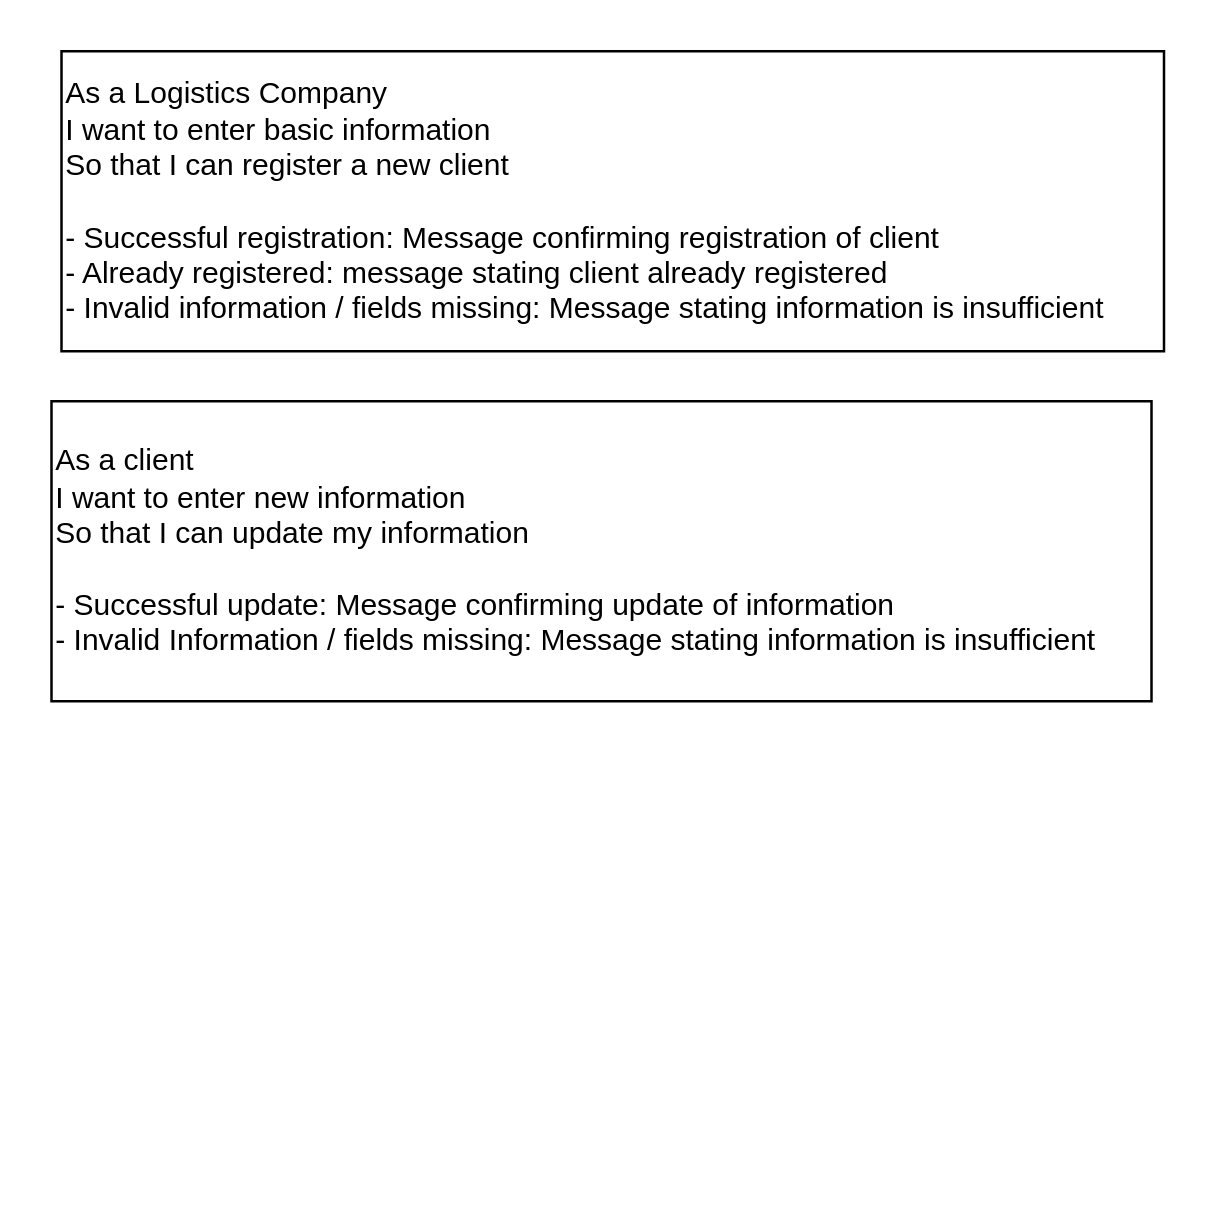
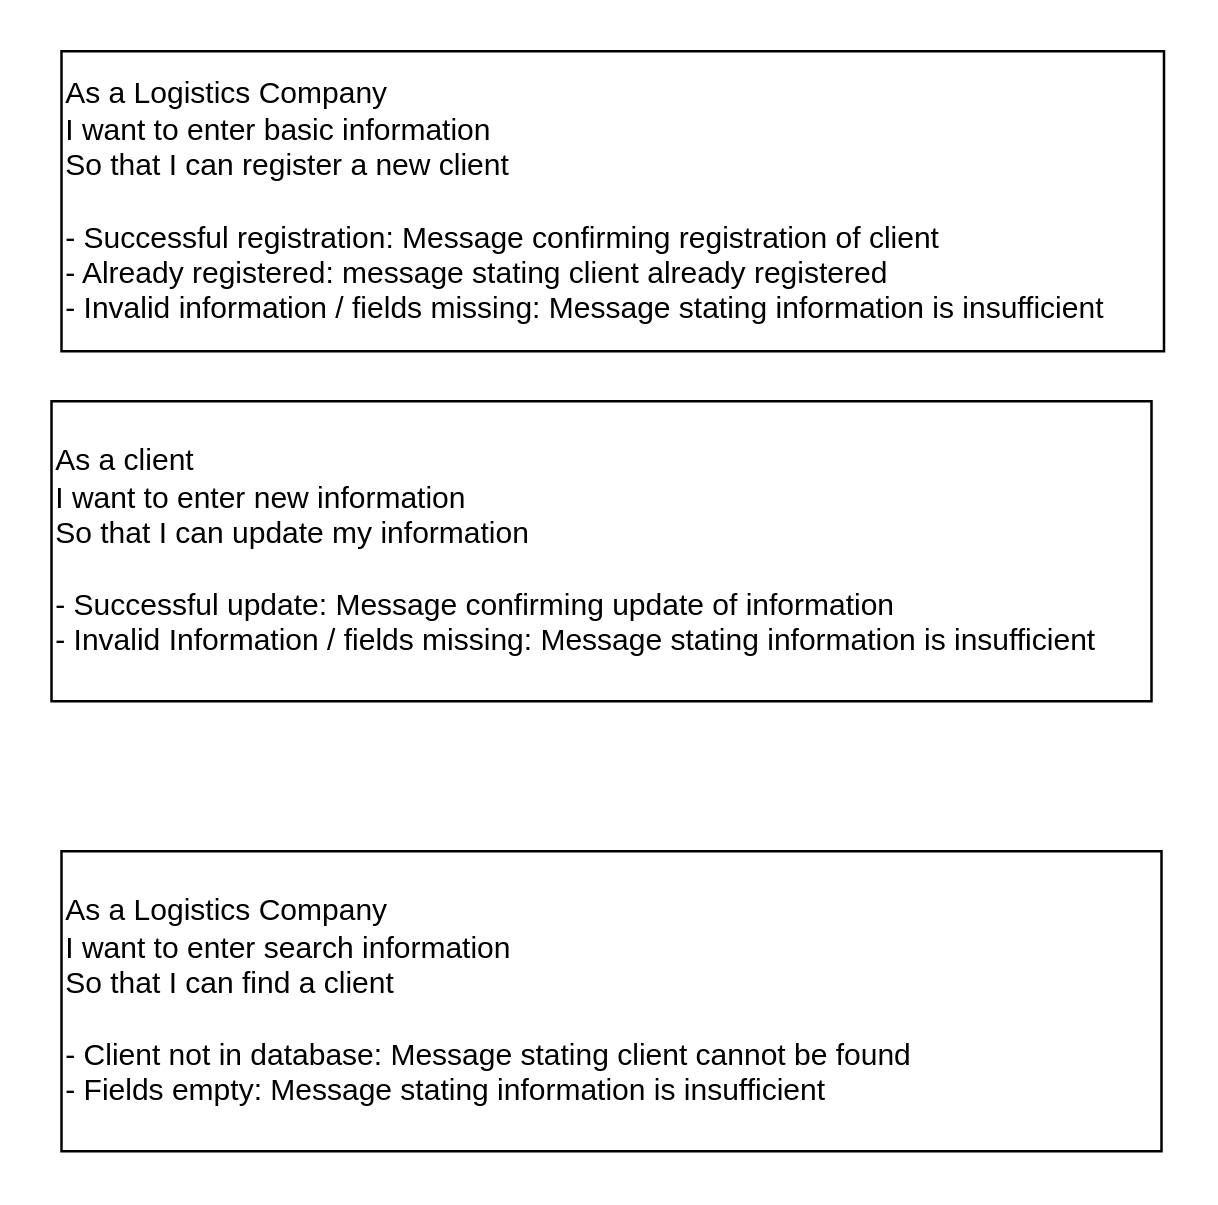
none -> (611, 1001)
